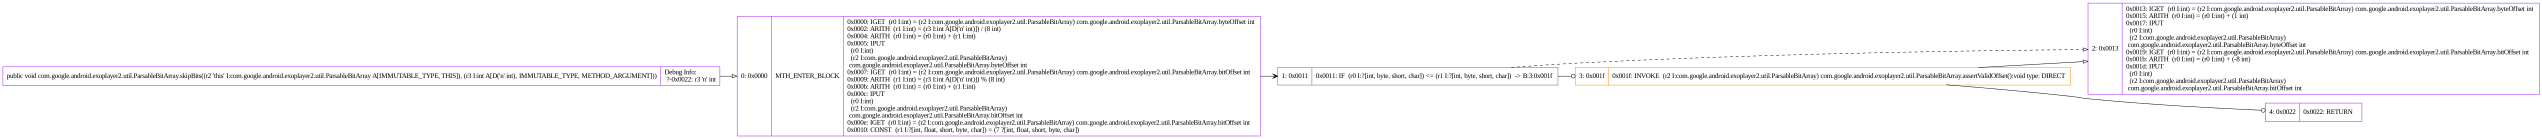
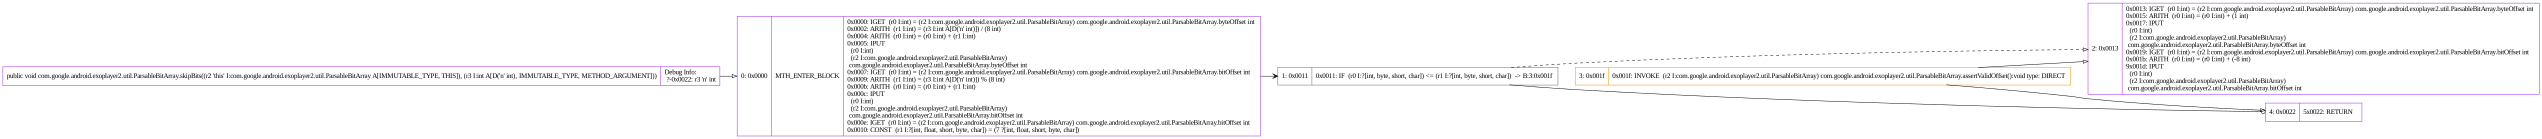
(2147, 67) -> (2147, 67)
(1565, 76) -> (1885, 103)
(2104, 100) -> (2104, 100)
(2331, 112) -> (2331, 112)
